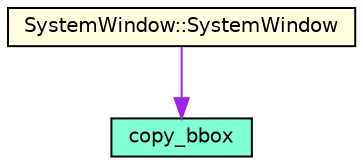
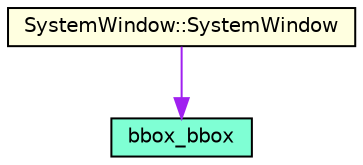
(182, 137) -> (182, 137)
